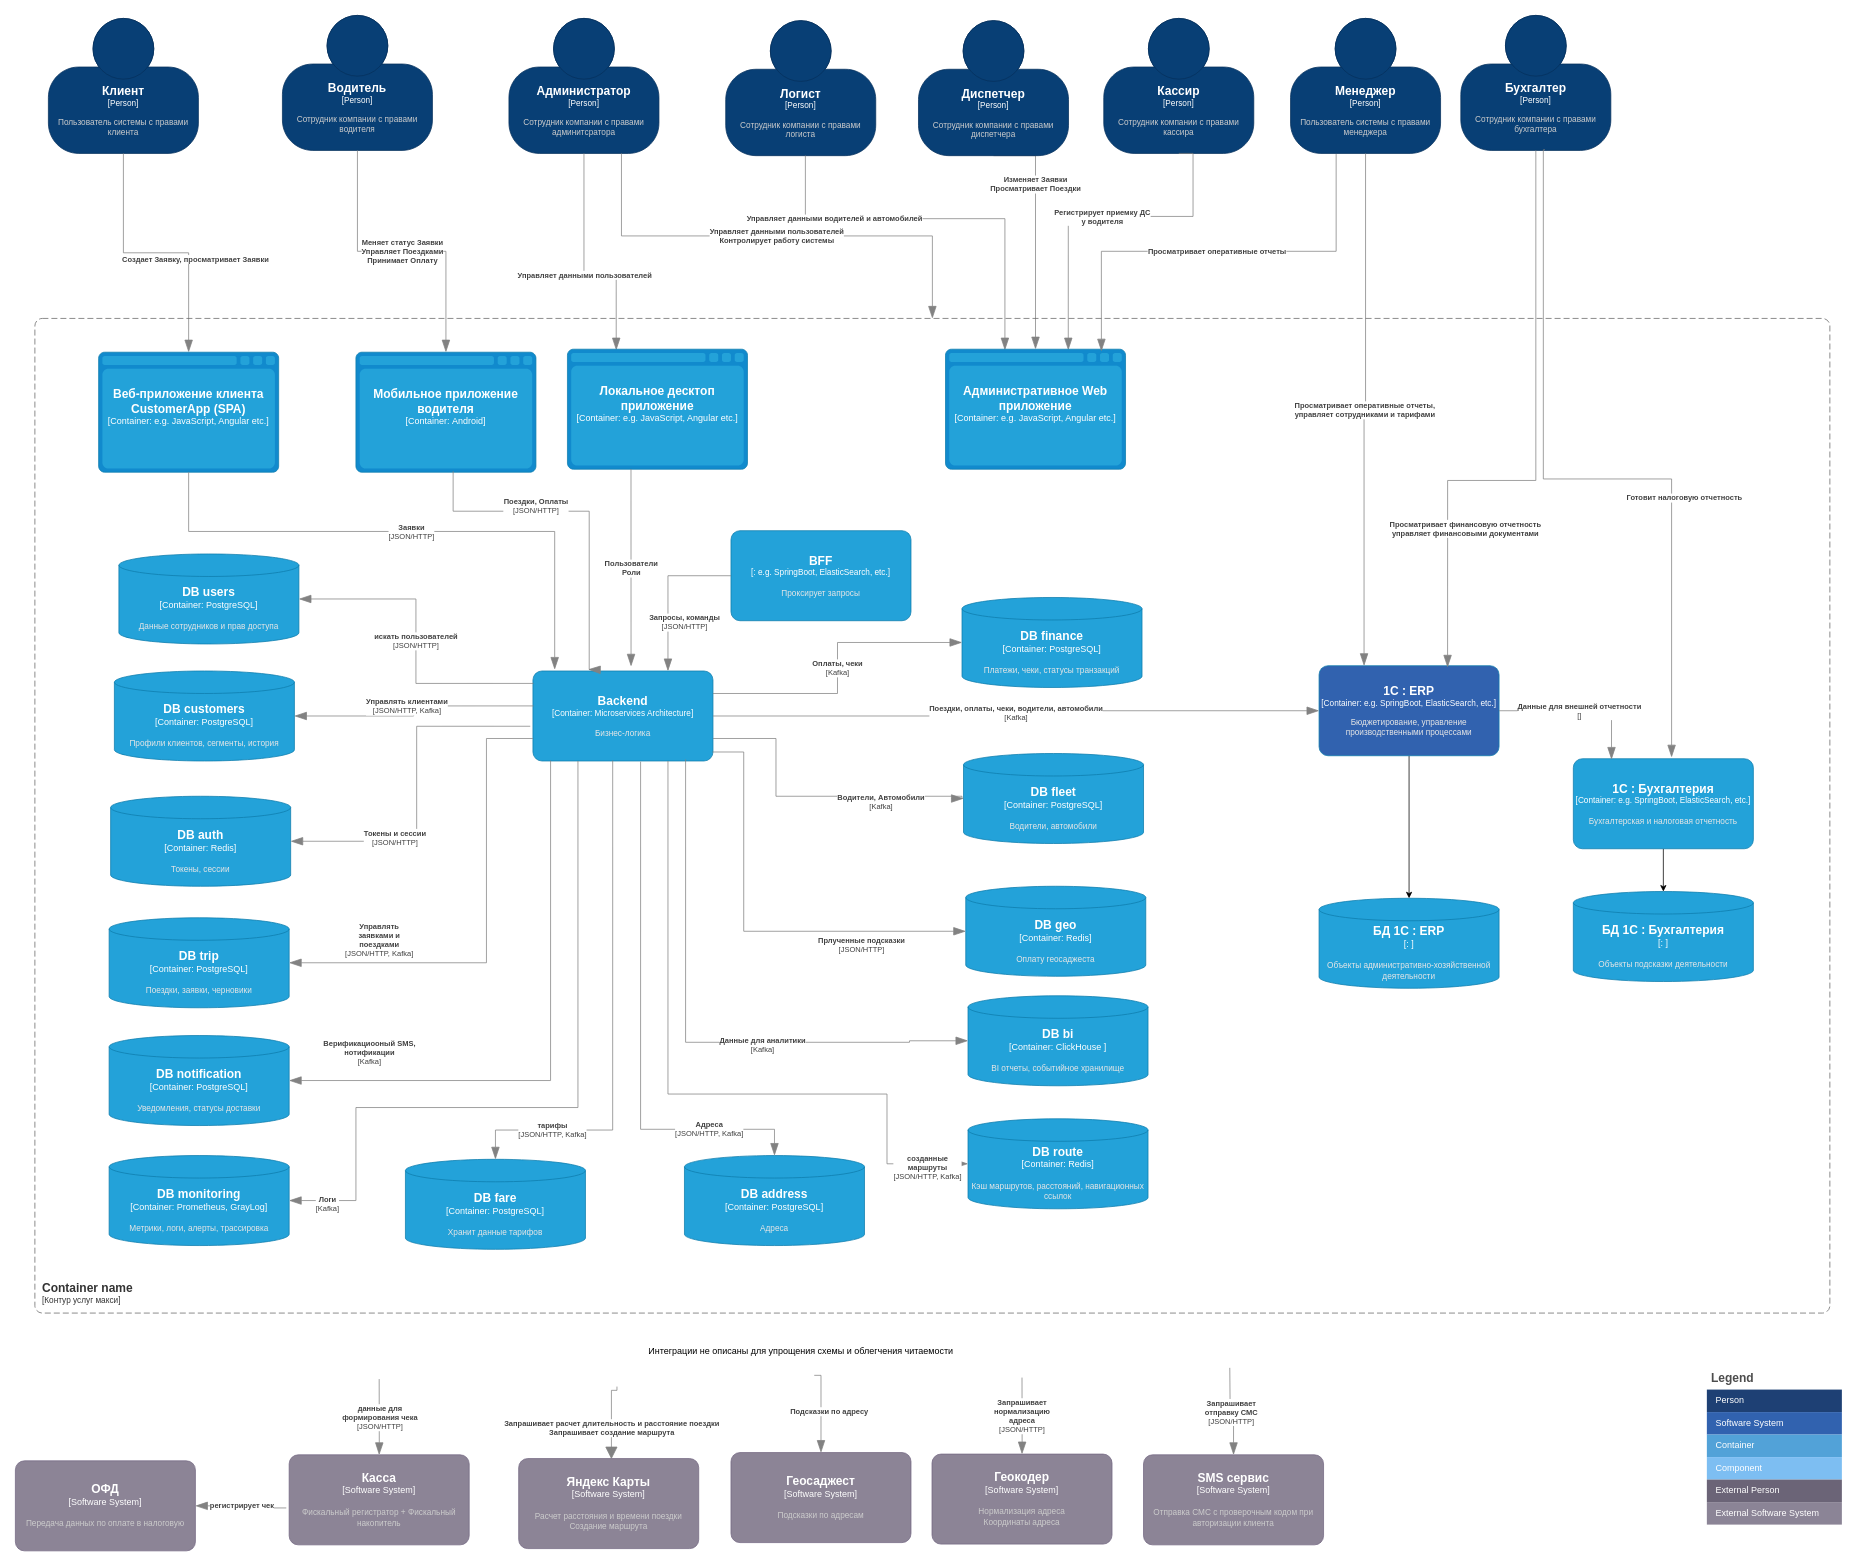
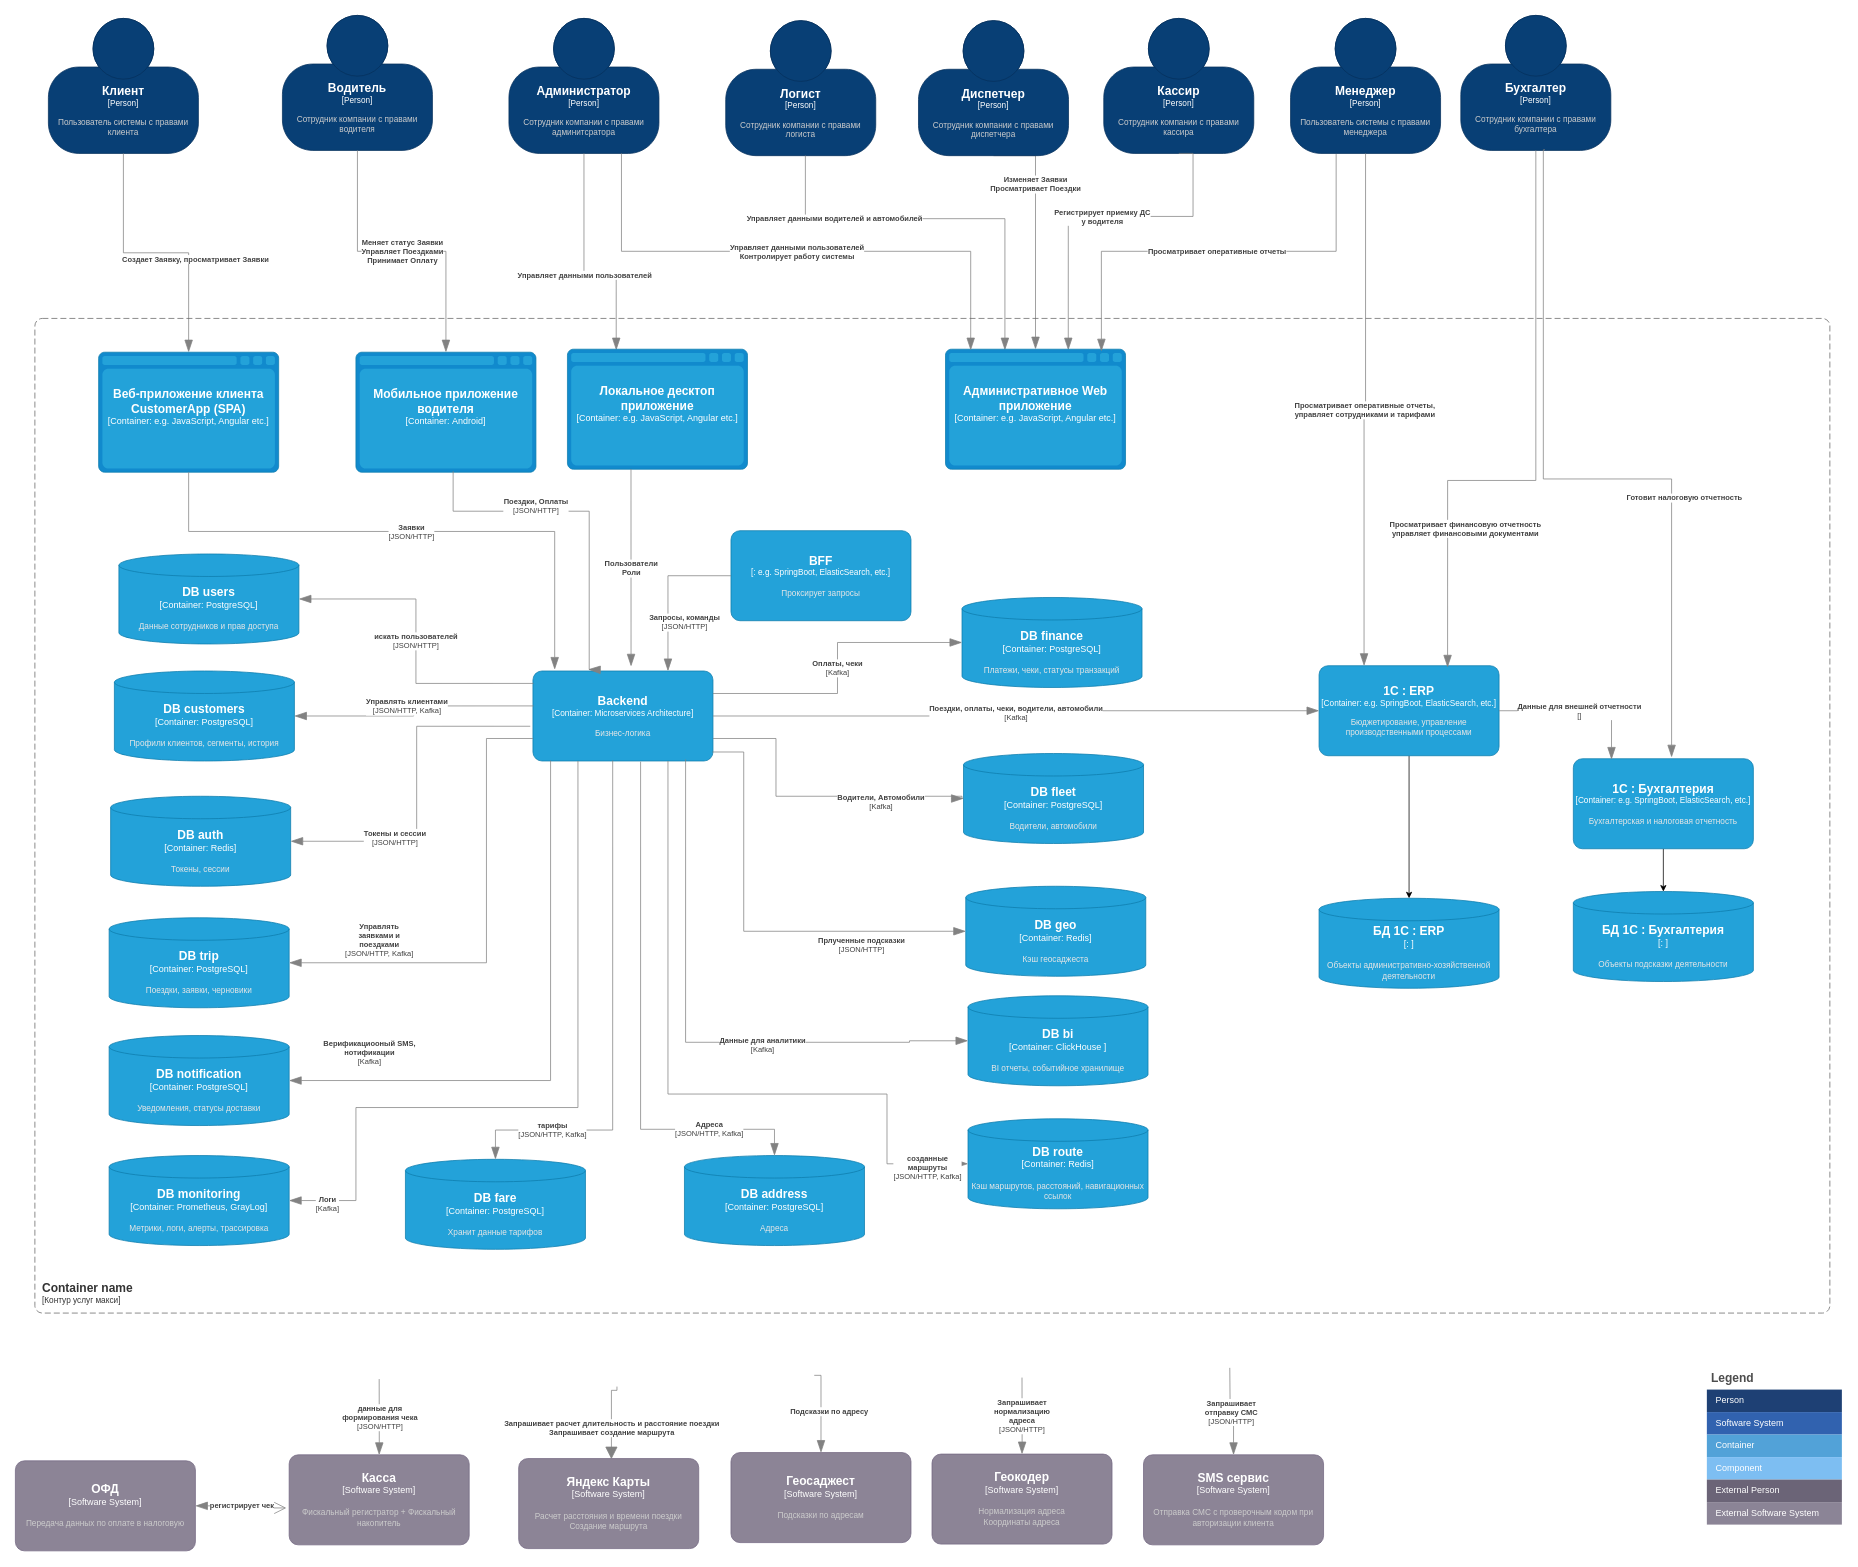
(721, 236) -> (796, 251)
(1409, 711) -> (1409, 711)
(1056, 941) -> (1056, 941)
(801, 1351) -> none
(281, 1508) -> (281, 1508)
